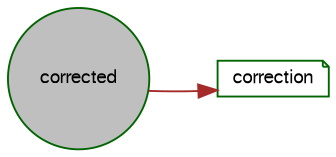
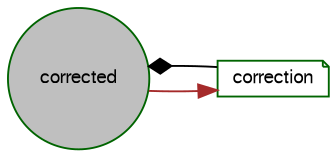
none -> (195, 66)
